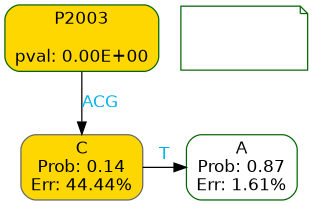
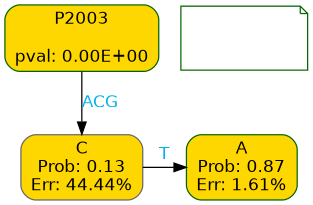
(82, 167) -> (82, 167)
(242, 167) -> (242, 167)
